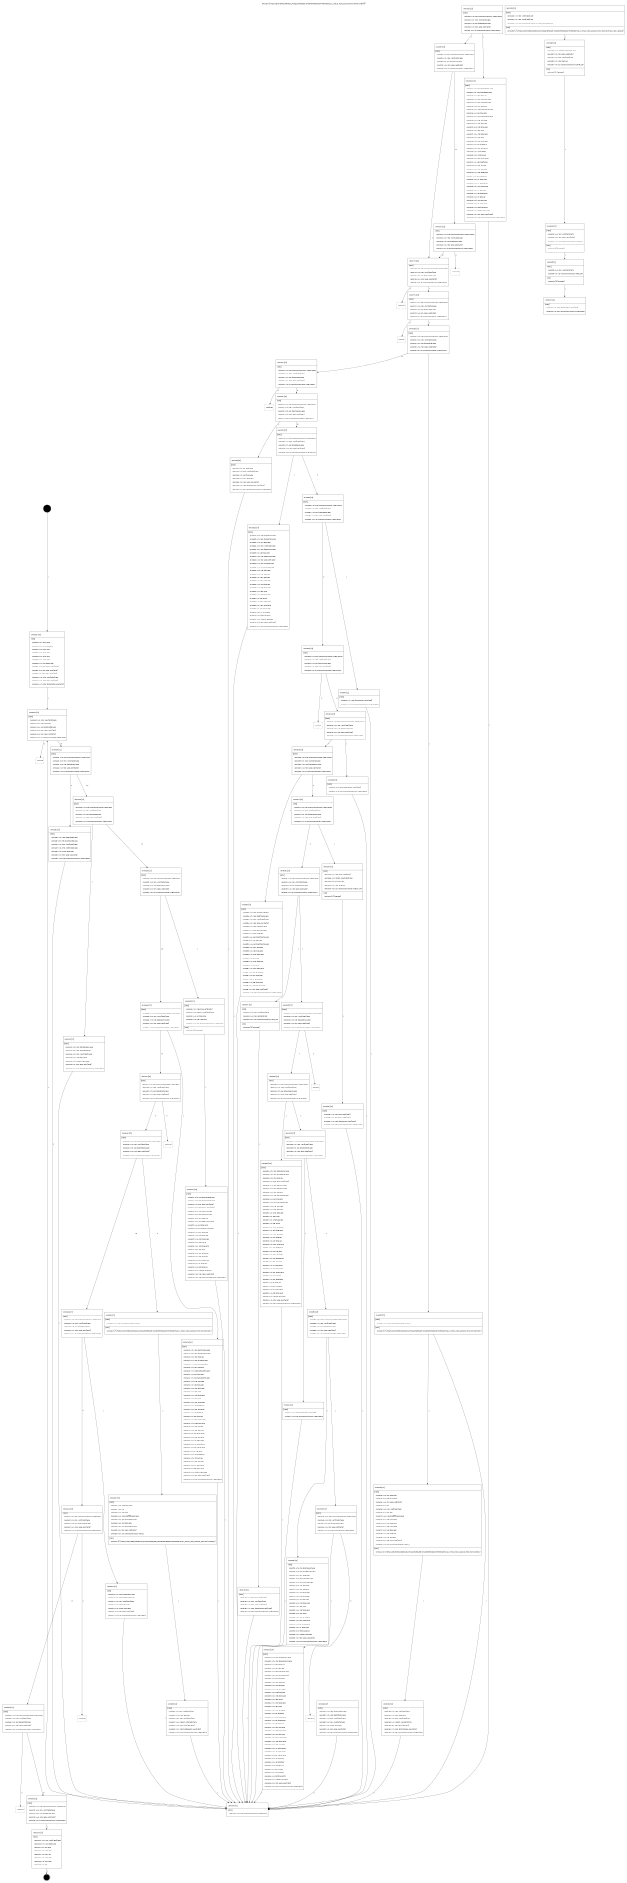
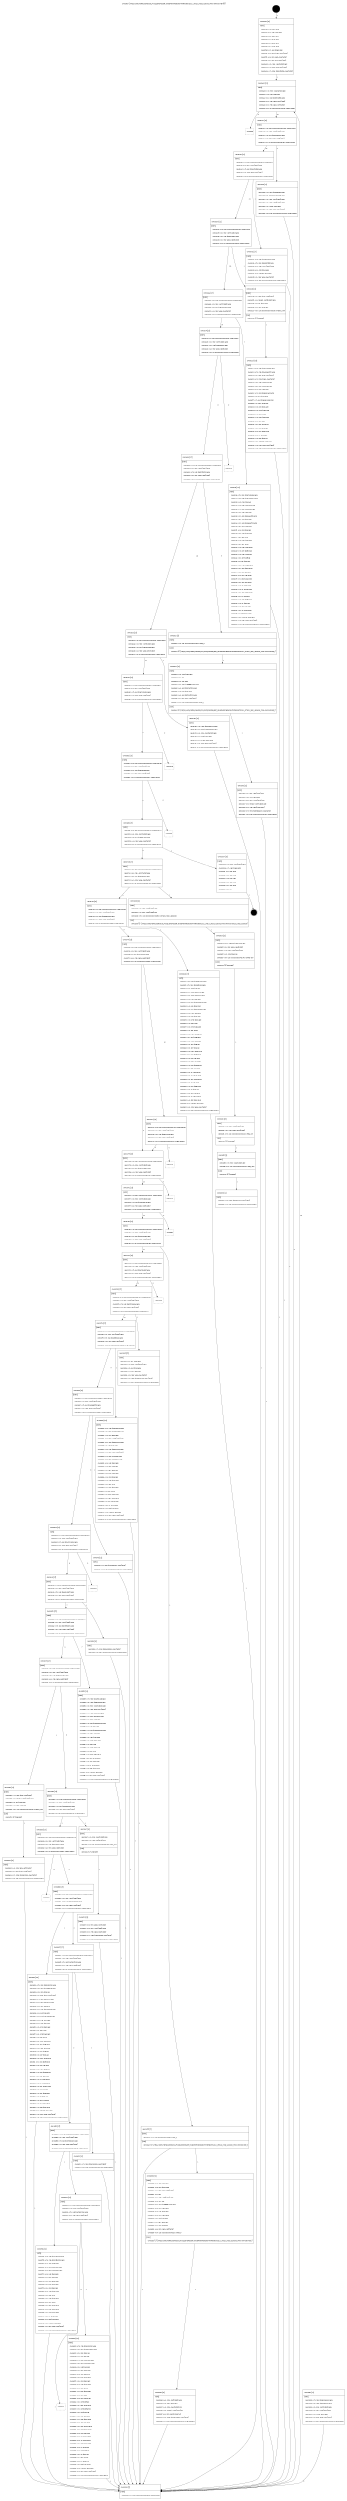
none -> (142, 873)
